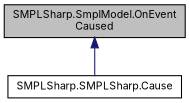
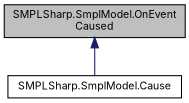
(95, 87) -> (95, 87)
